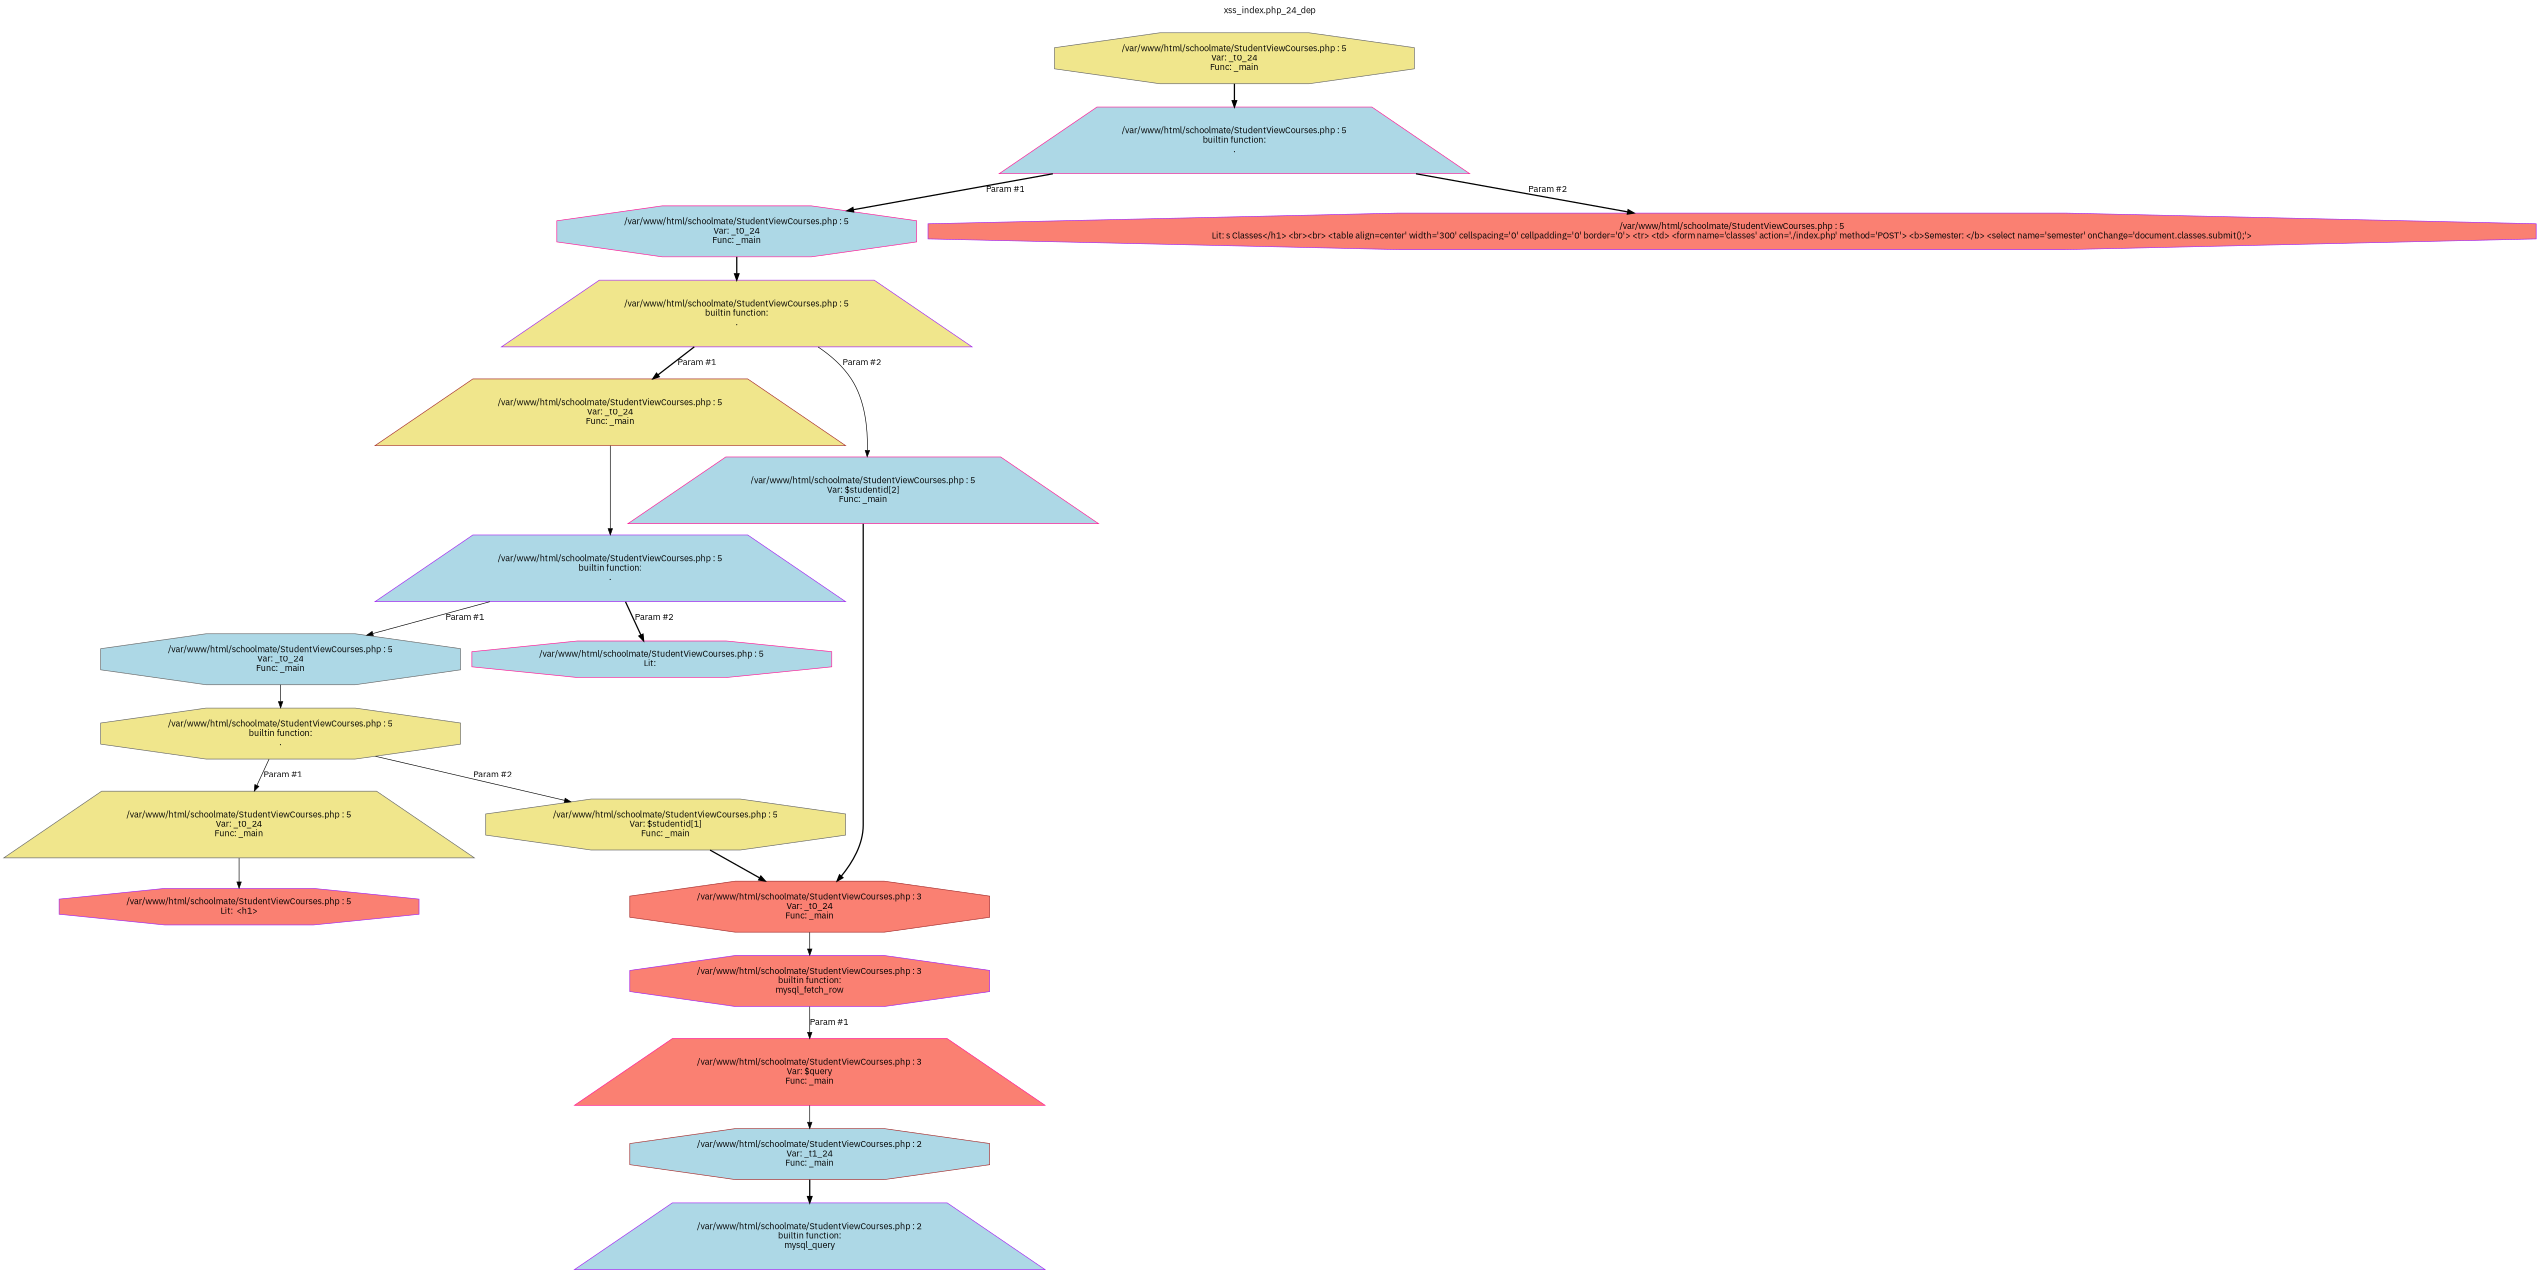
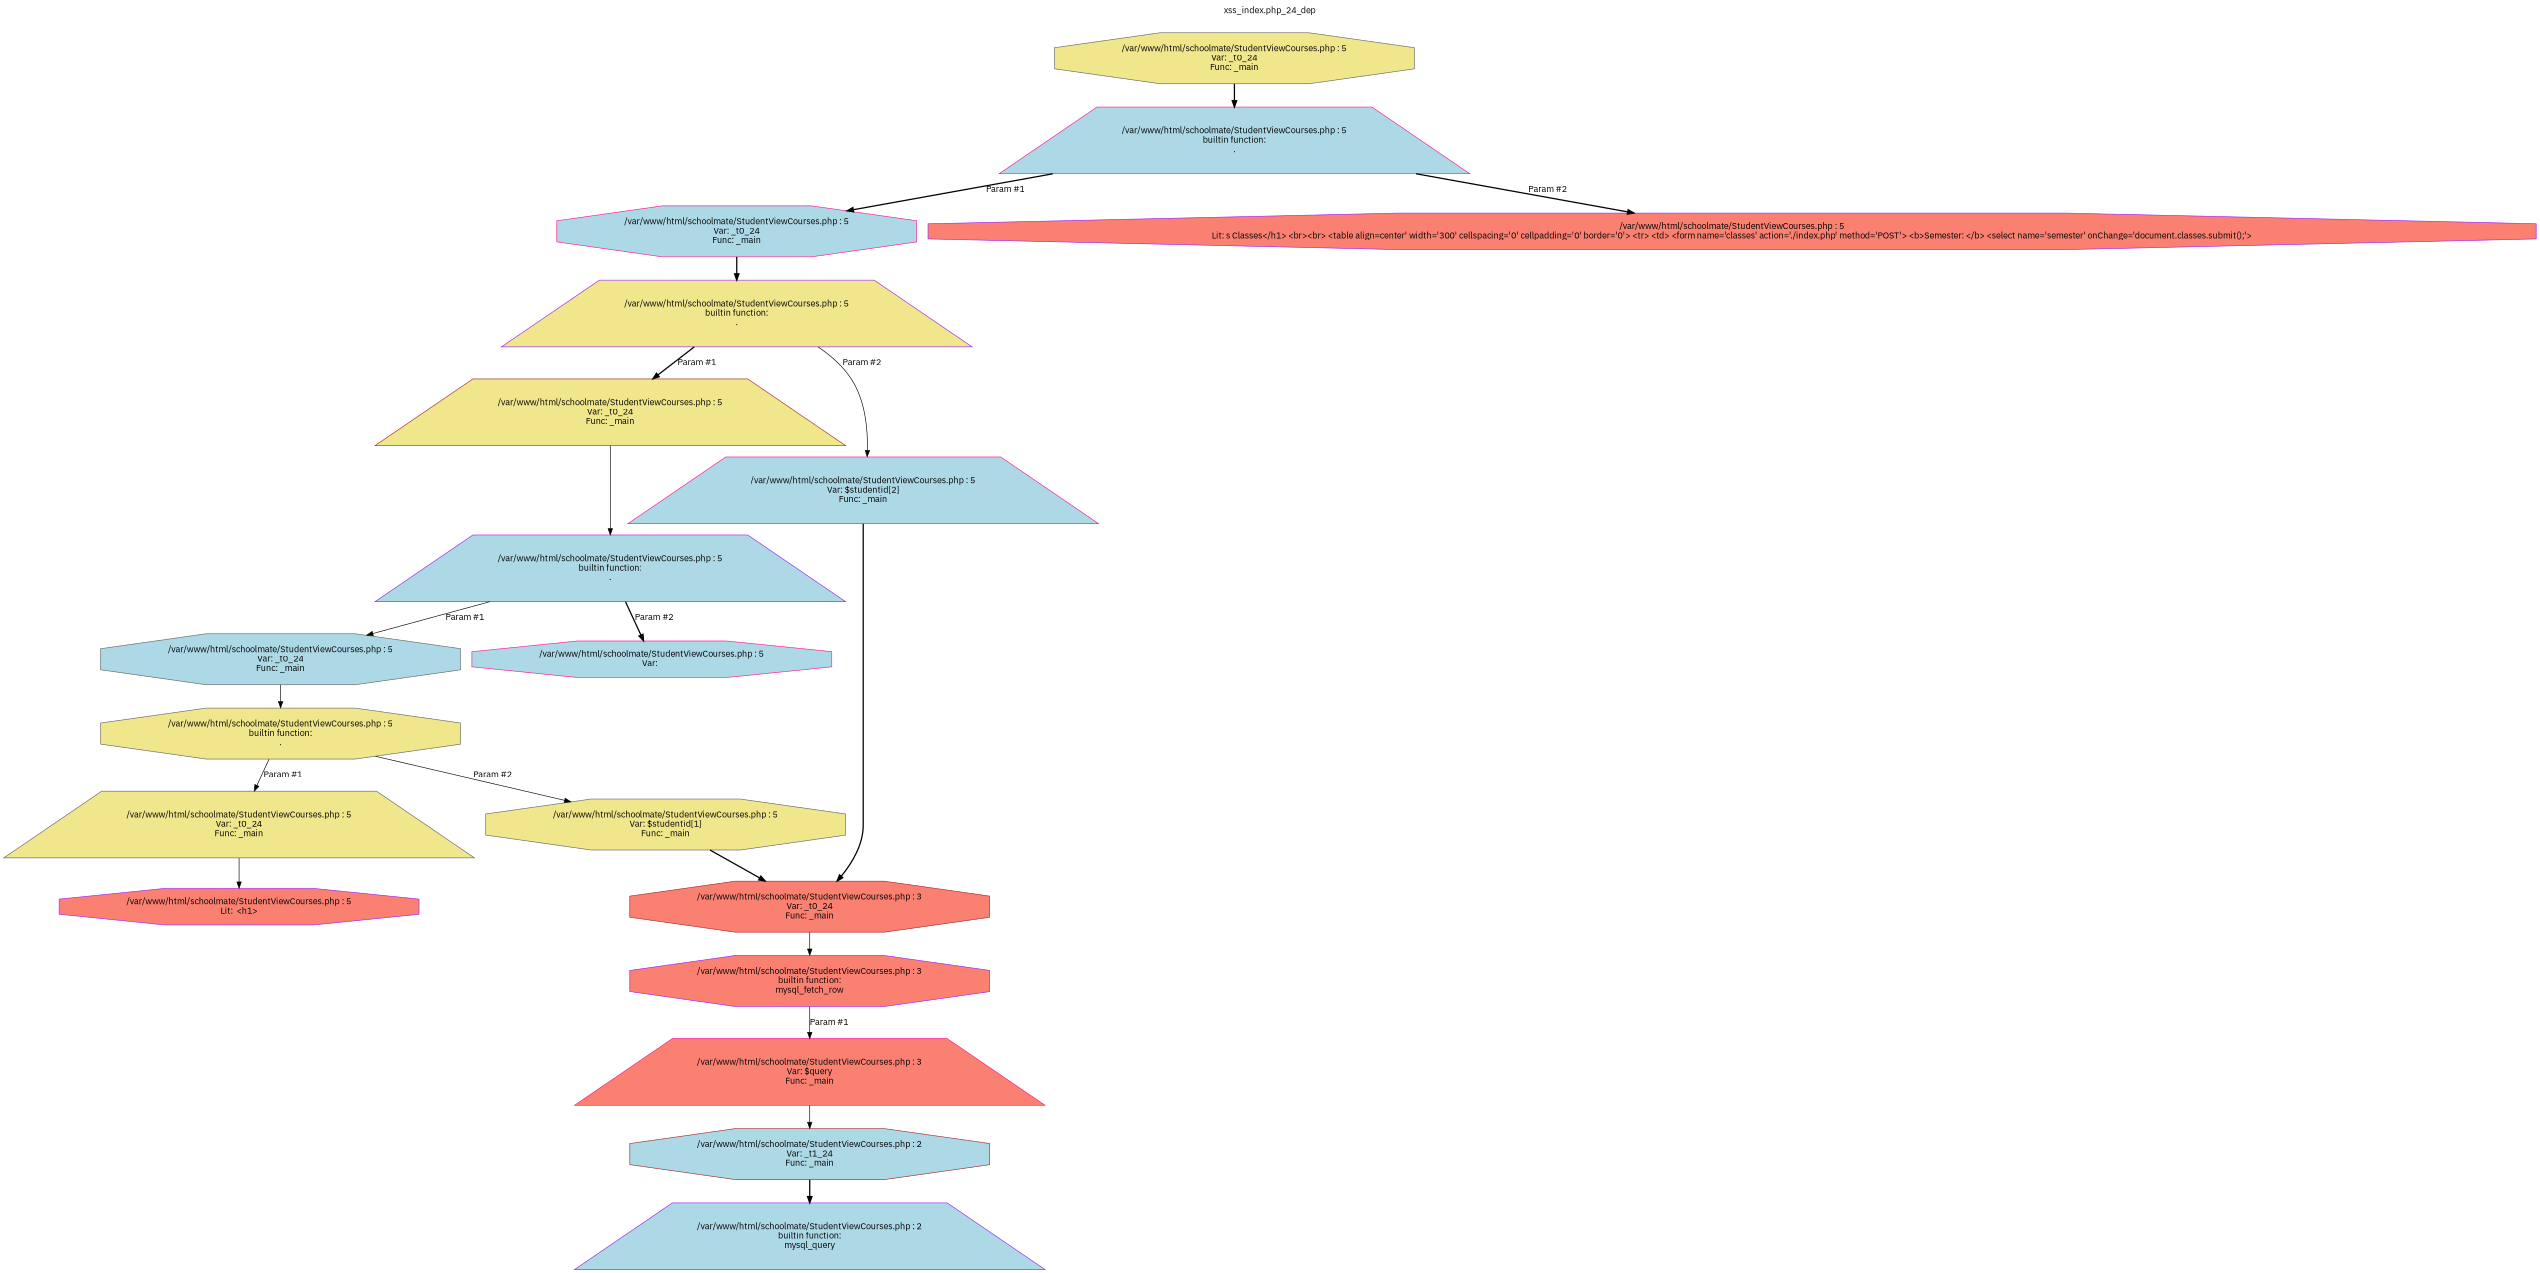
(652, 659) -> (652, 659)
